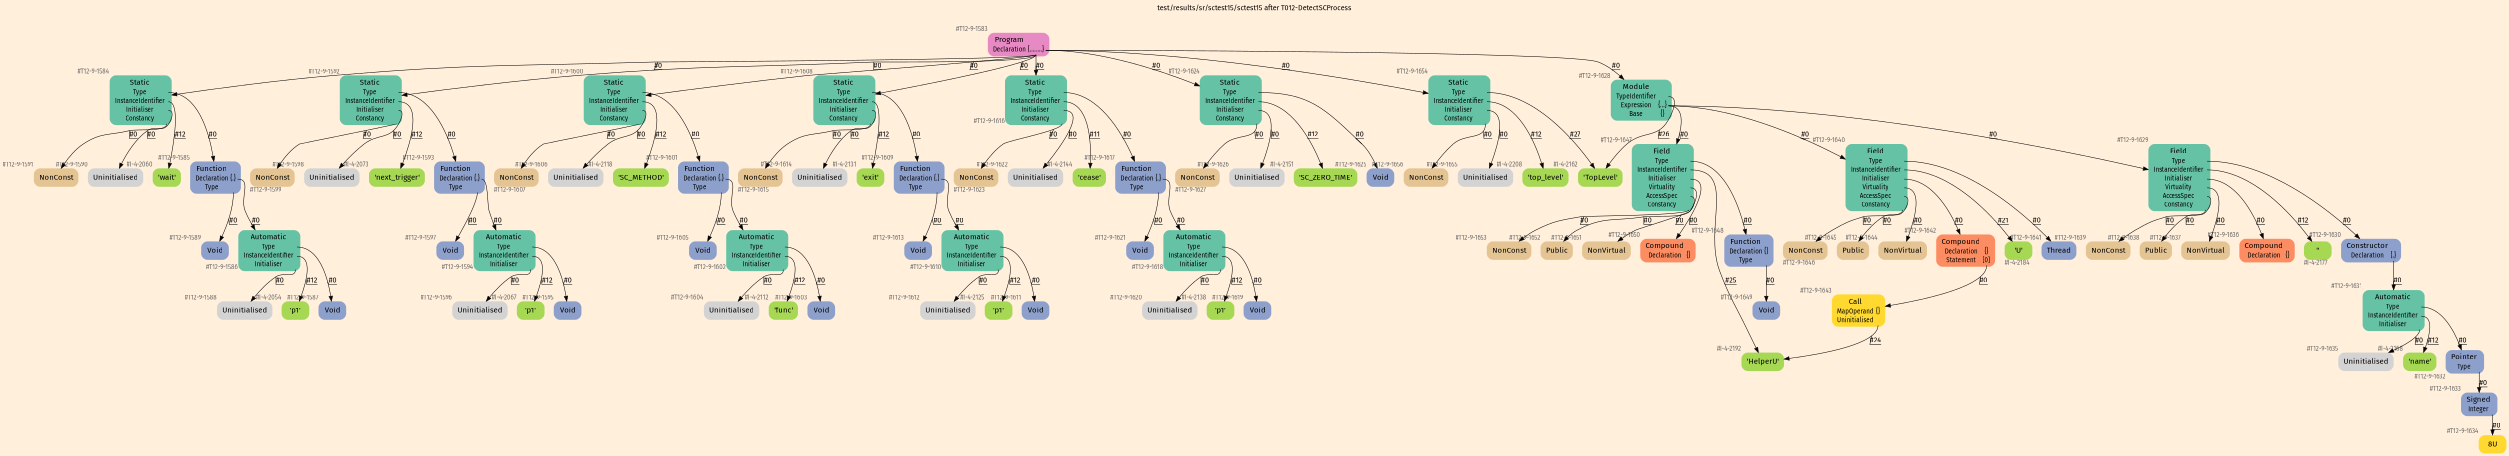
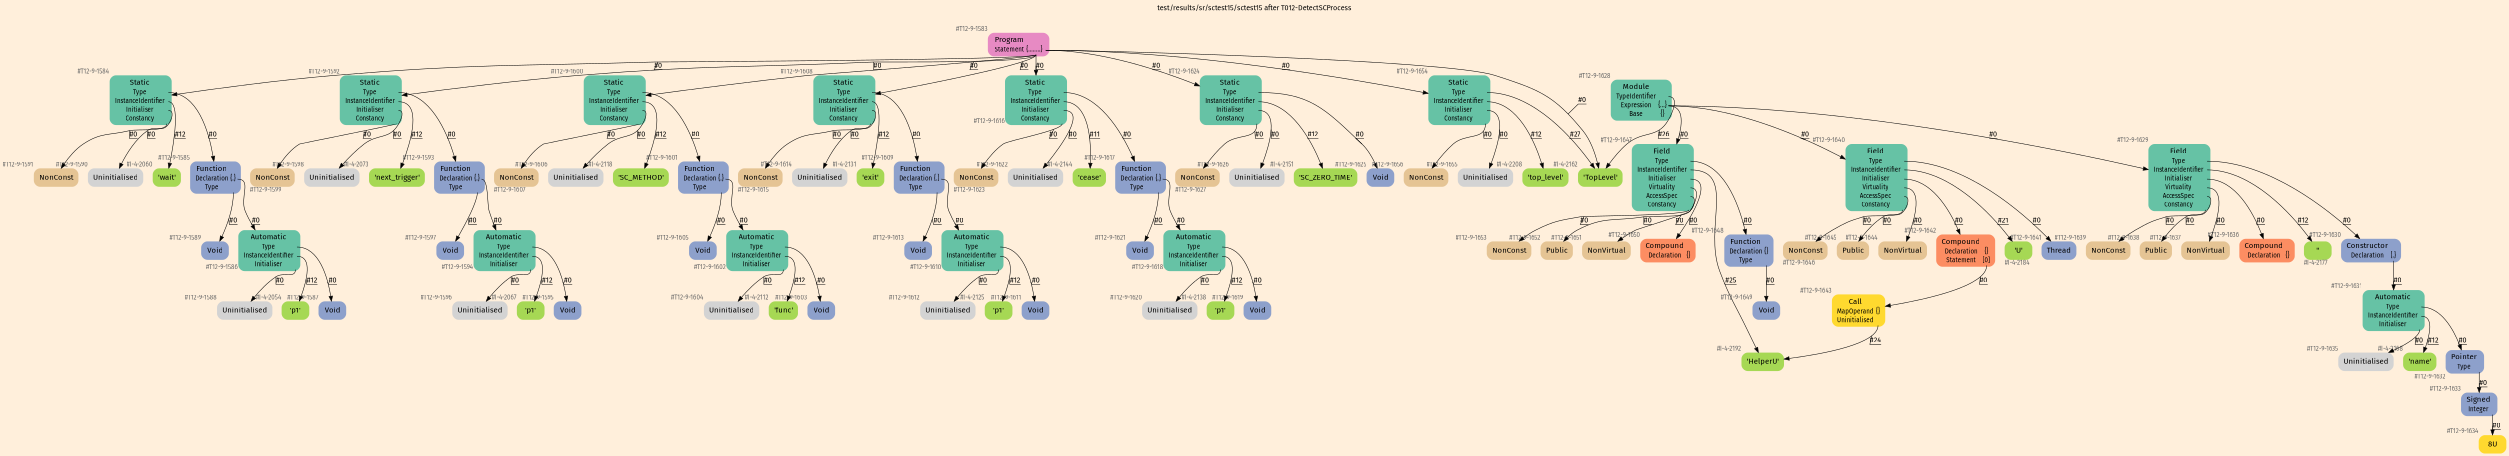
(1009, 50) -> (1009, 50)
(1335, 52) -> (1342, 60)
